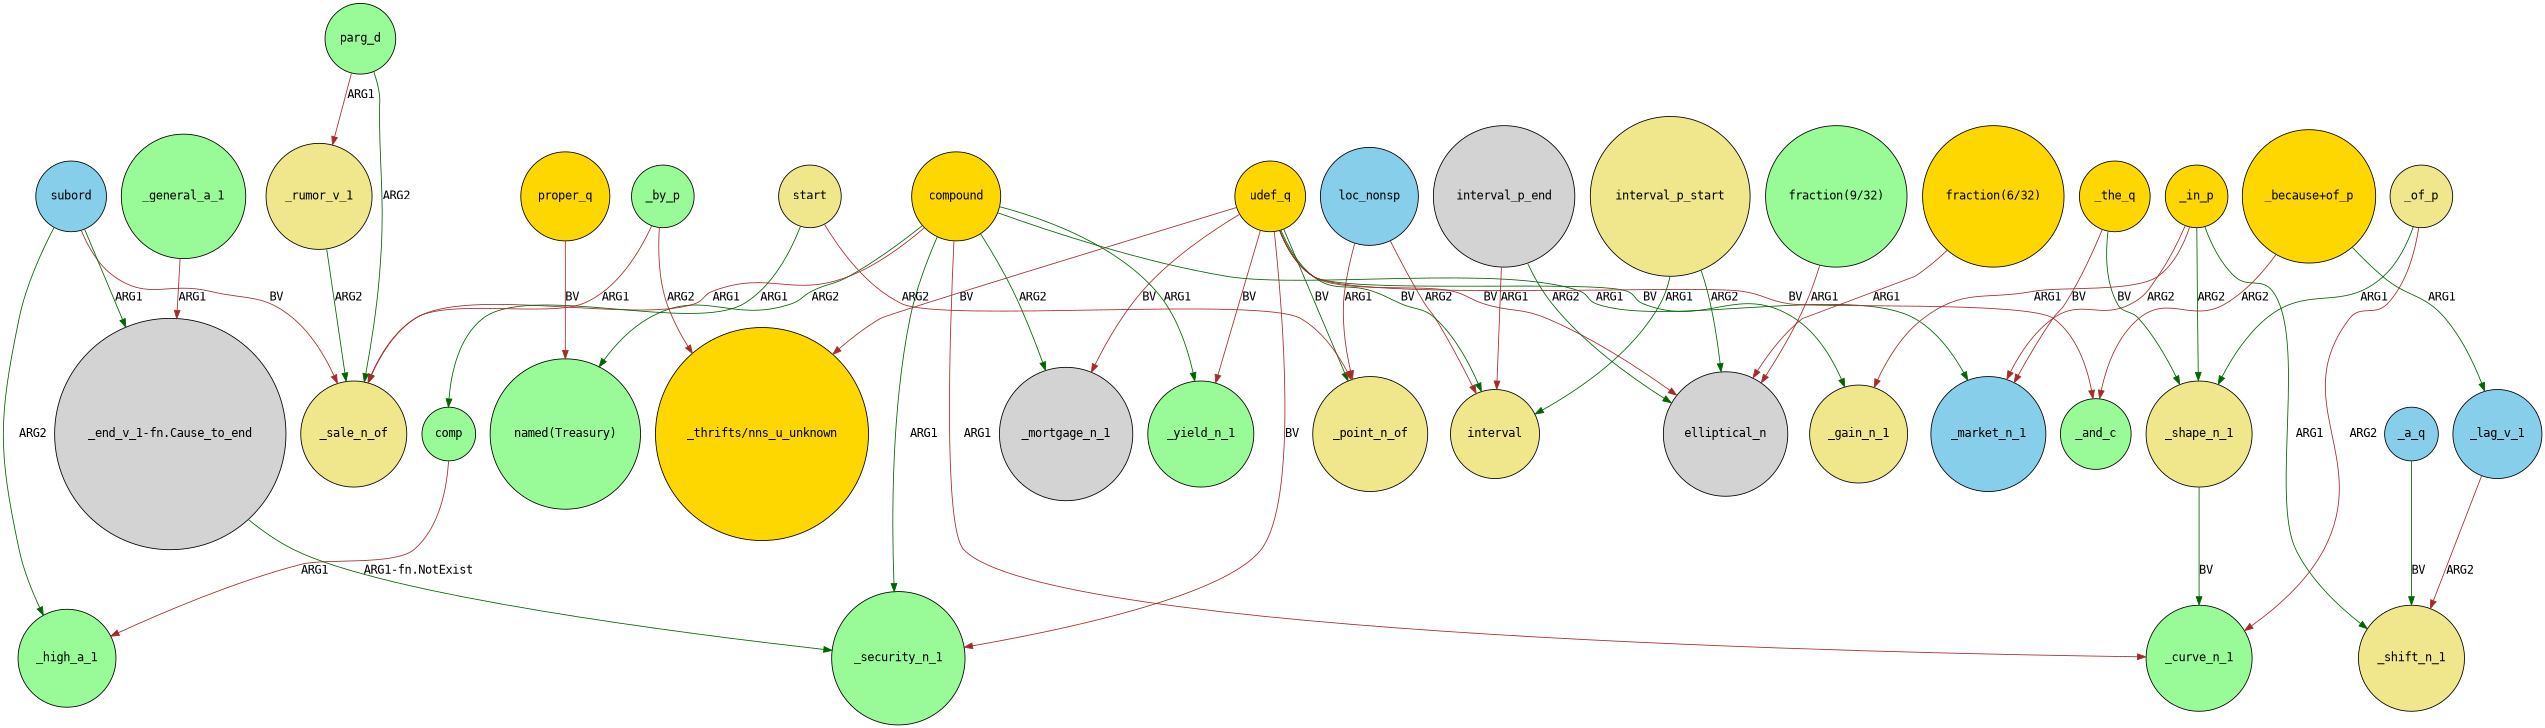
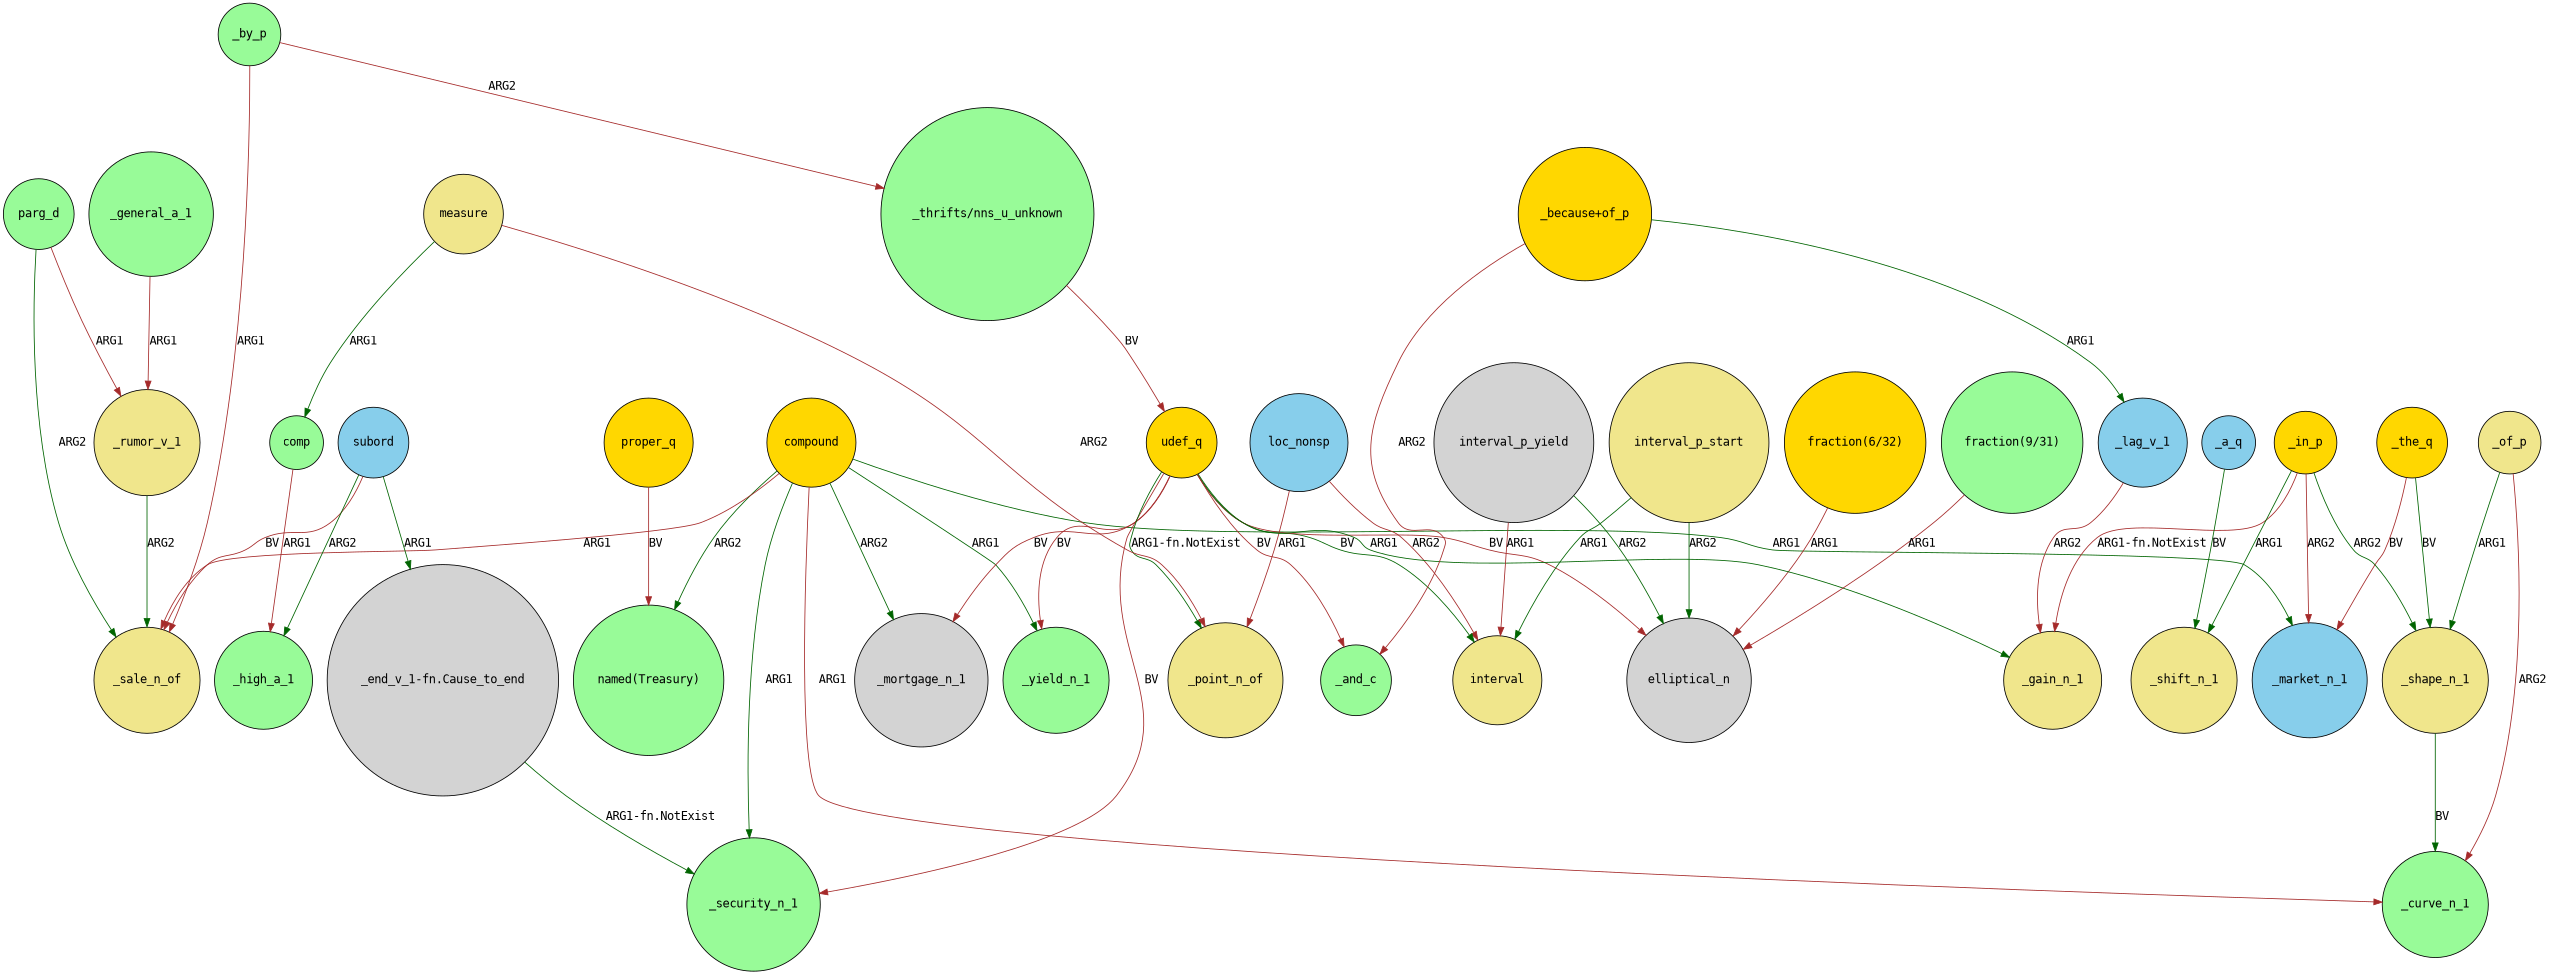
(810, 196) -> (464, 214)
(1504, 196) -> (1514, 443)
(1836, 196) -> (2012, 443)
(1034, 270) -> (1119, 340)
(179, 283) -> (149, 329)
(1322, 297) -> (1186, 544)
(1650, 297) -> (1384, 544)
(2048, 297) -> (2152, 544)
(762, 434) -> (987, 214)
(2457, 538) -> (2054, 536)
